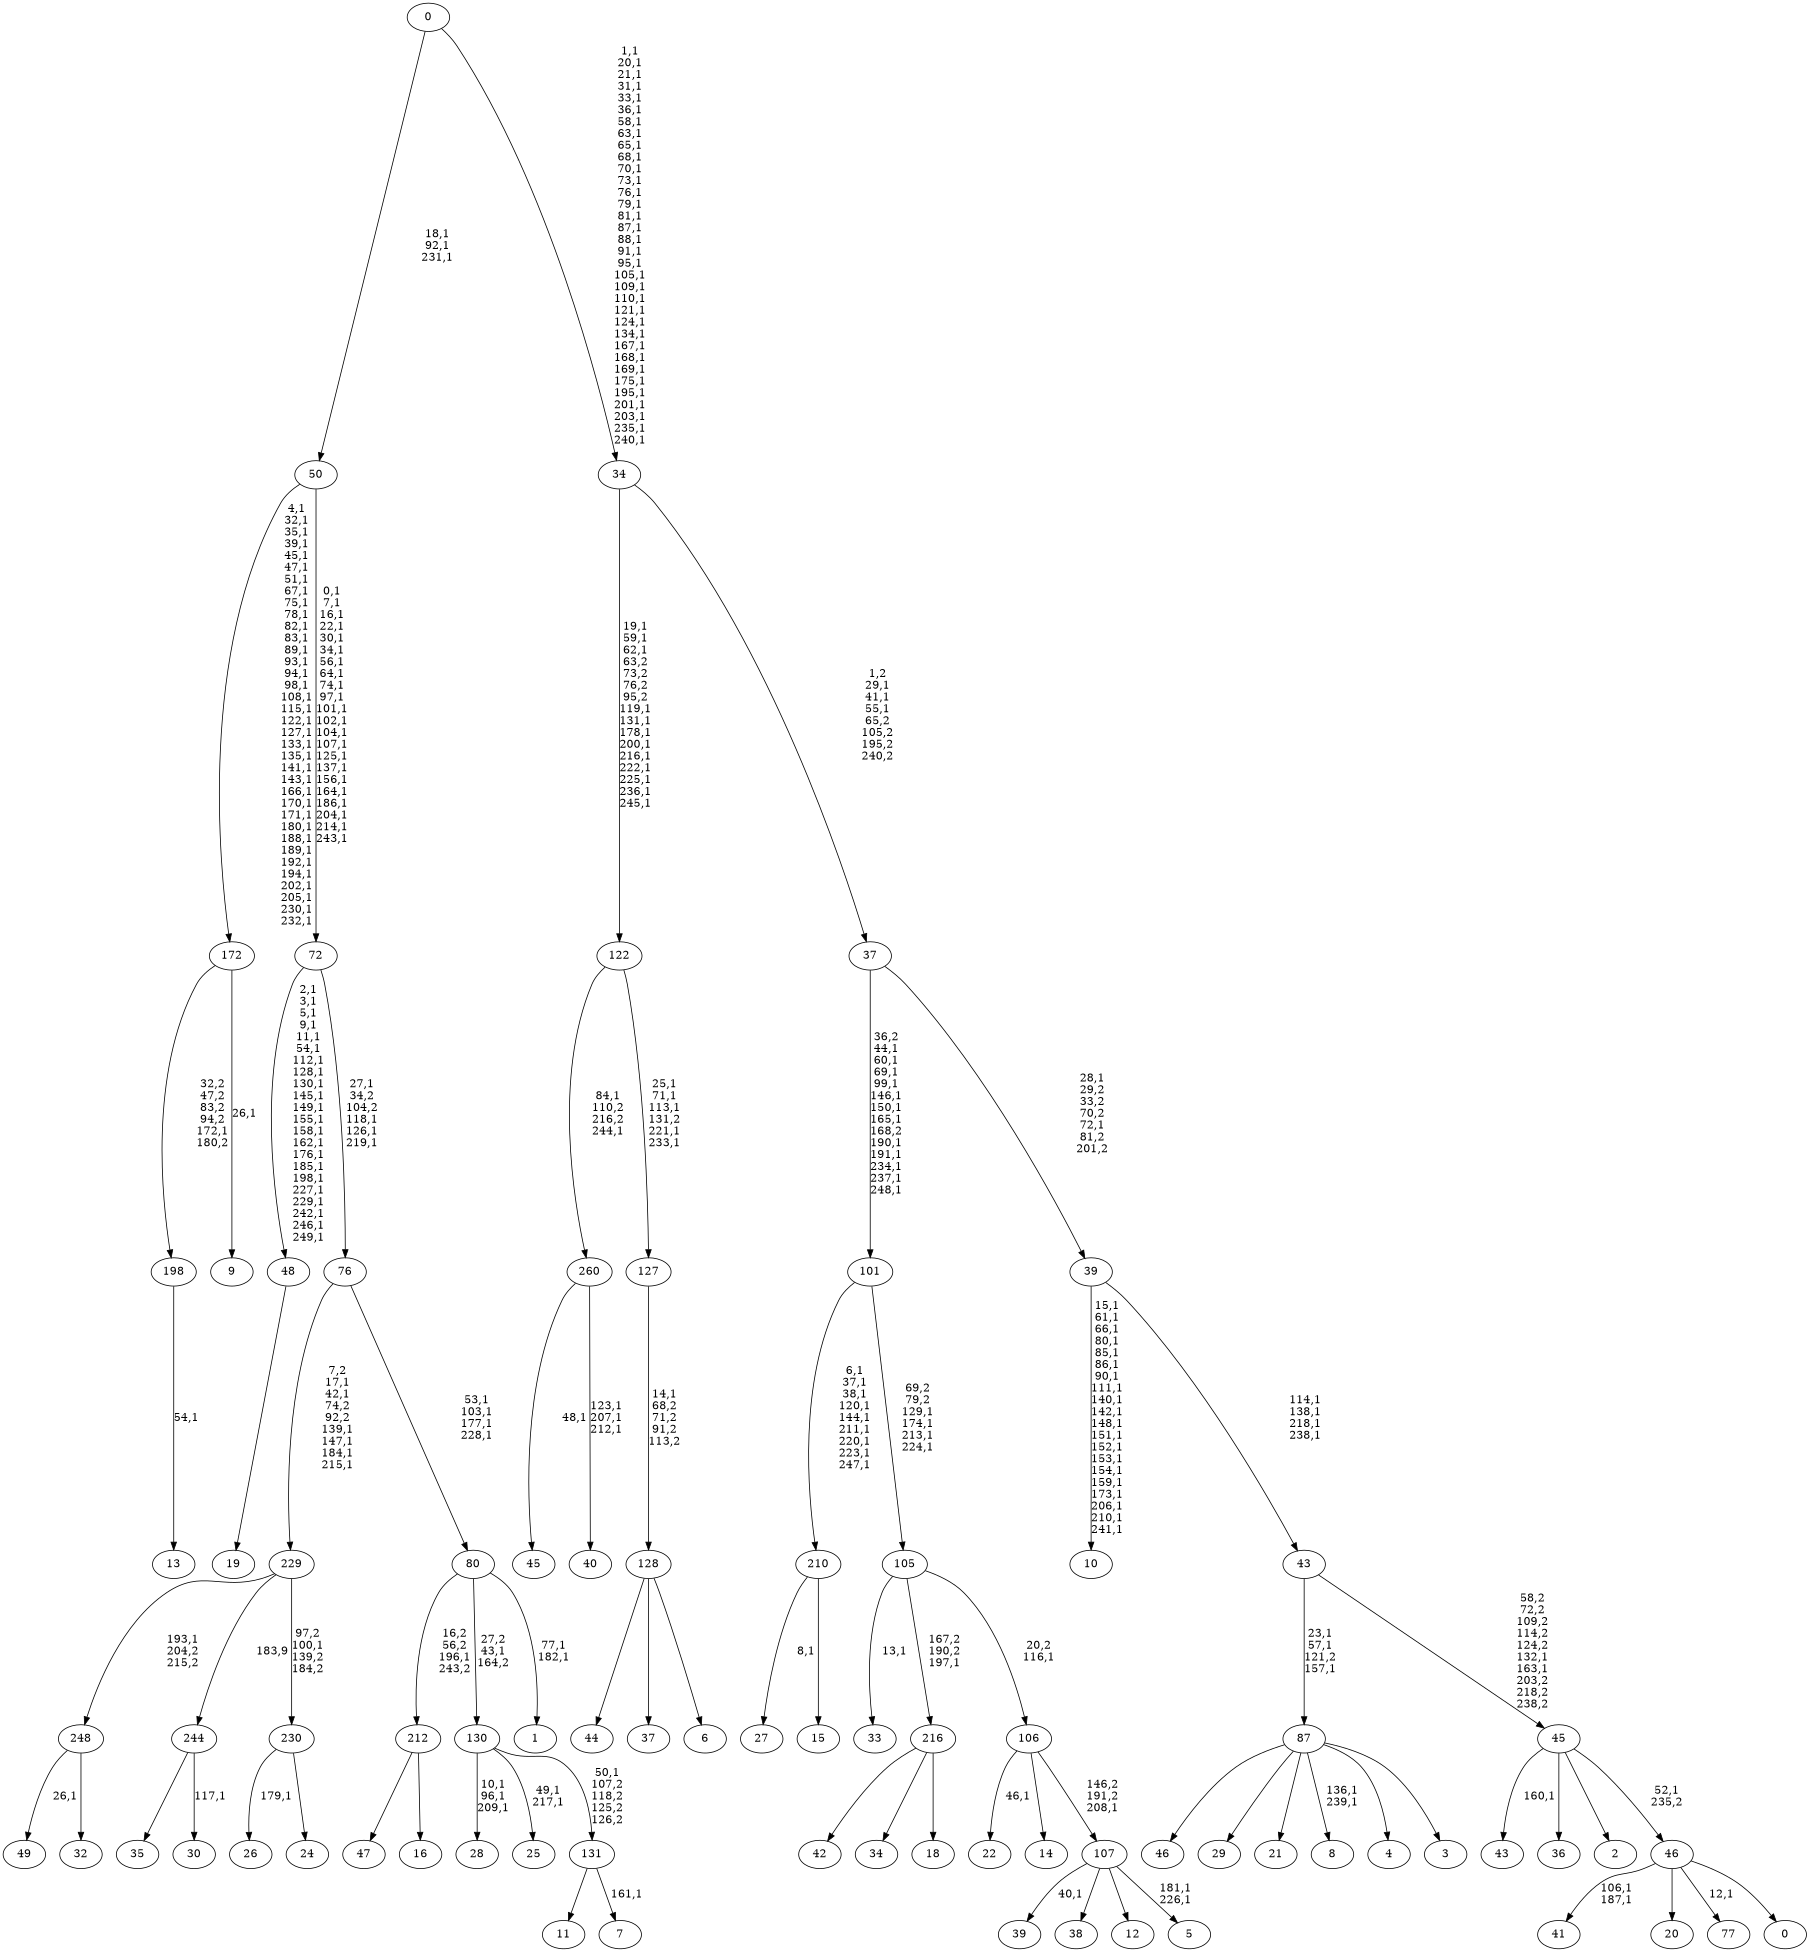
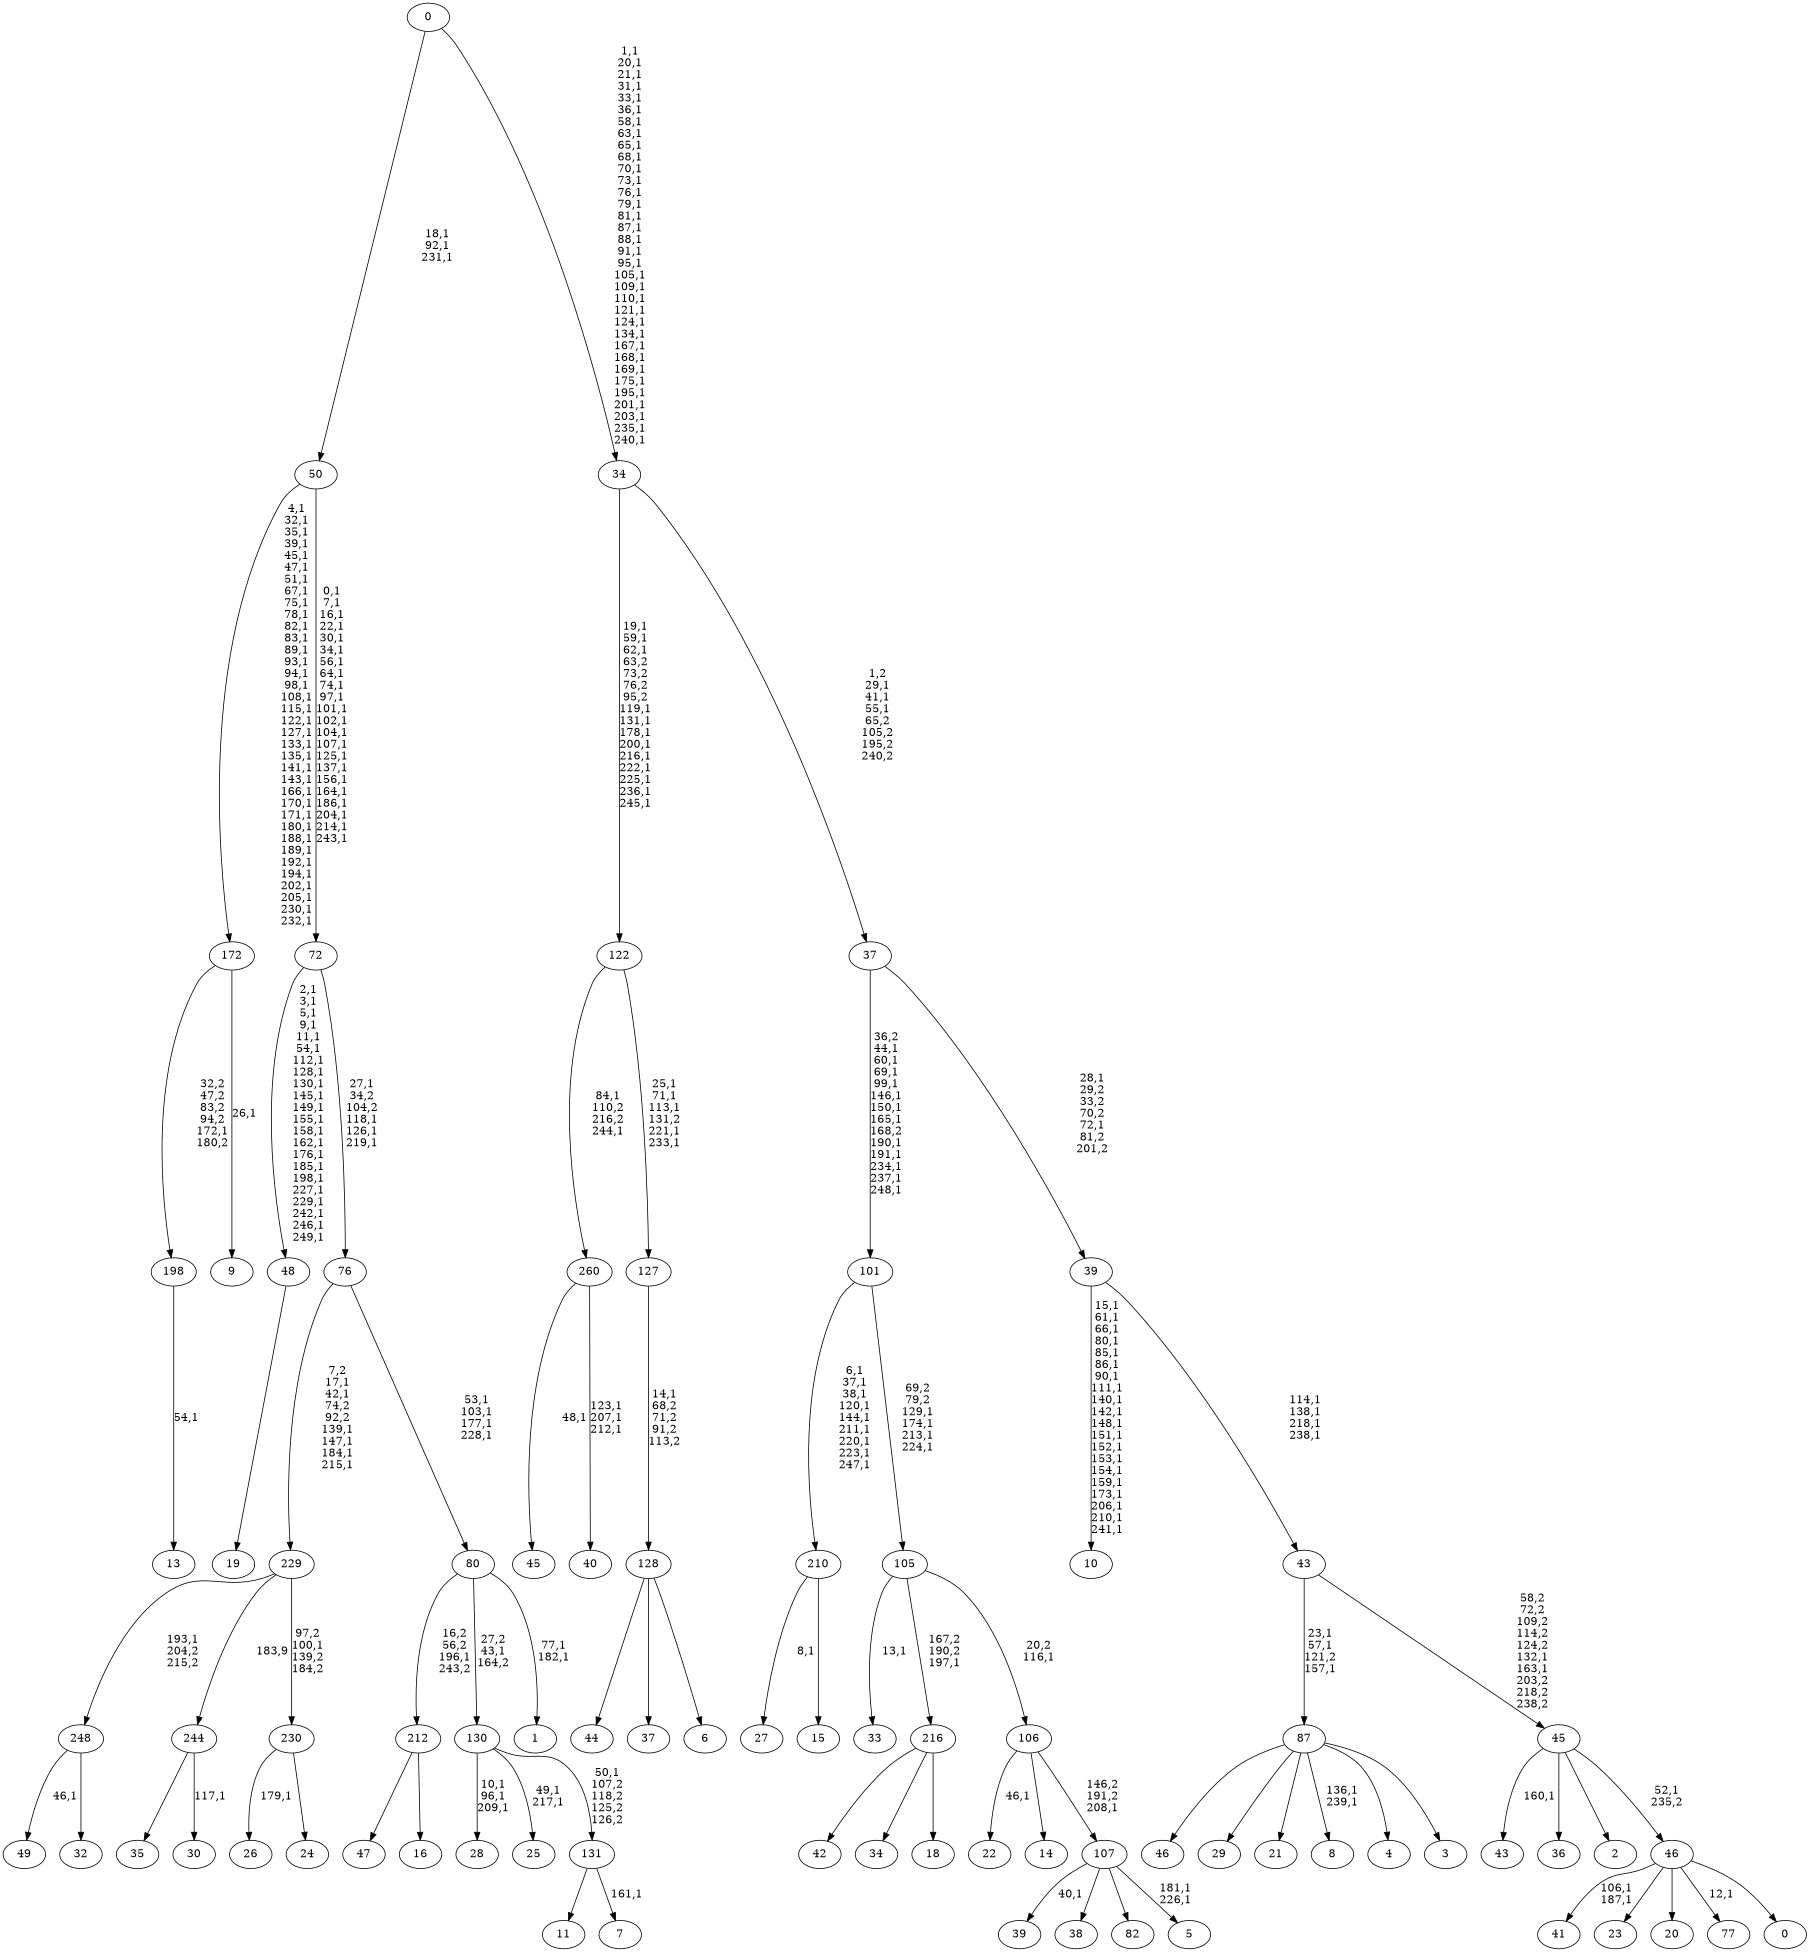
(65, 1797) -> (65, 1797)
(1133, 1935) -> (1133, 1935)
none -> (1615, 1935)
